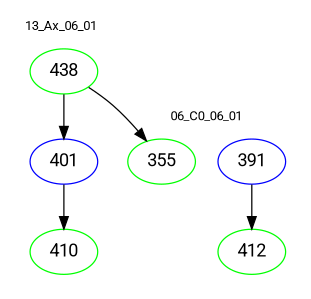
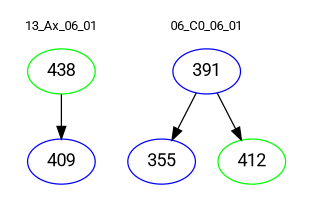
(126, 118) -> (187, 111)
(64, 162) -> (61, 162)
(162, 162) -> (162, 162)
(64, 252) -> none
